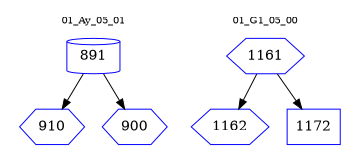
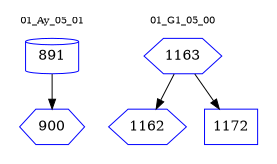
(266, 56) -> (183, 56)
(52, 127) -> none
